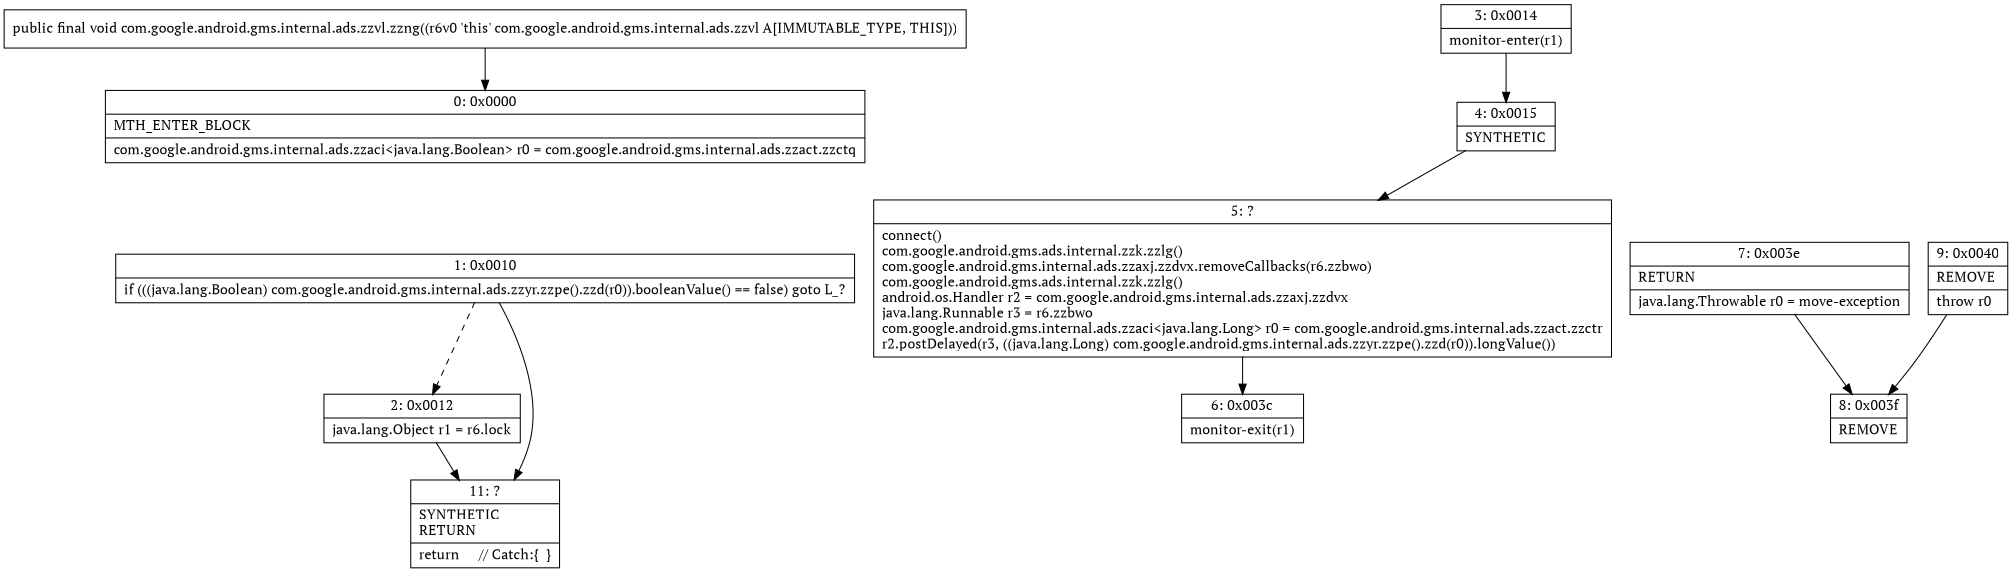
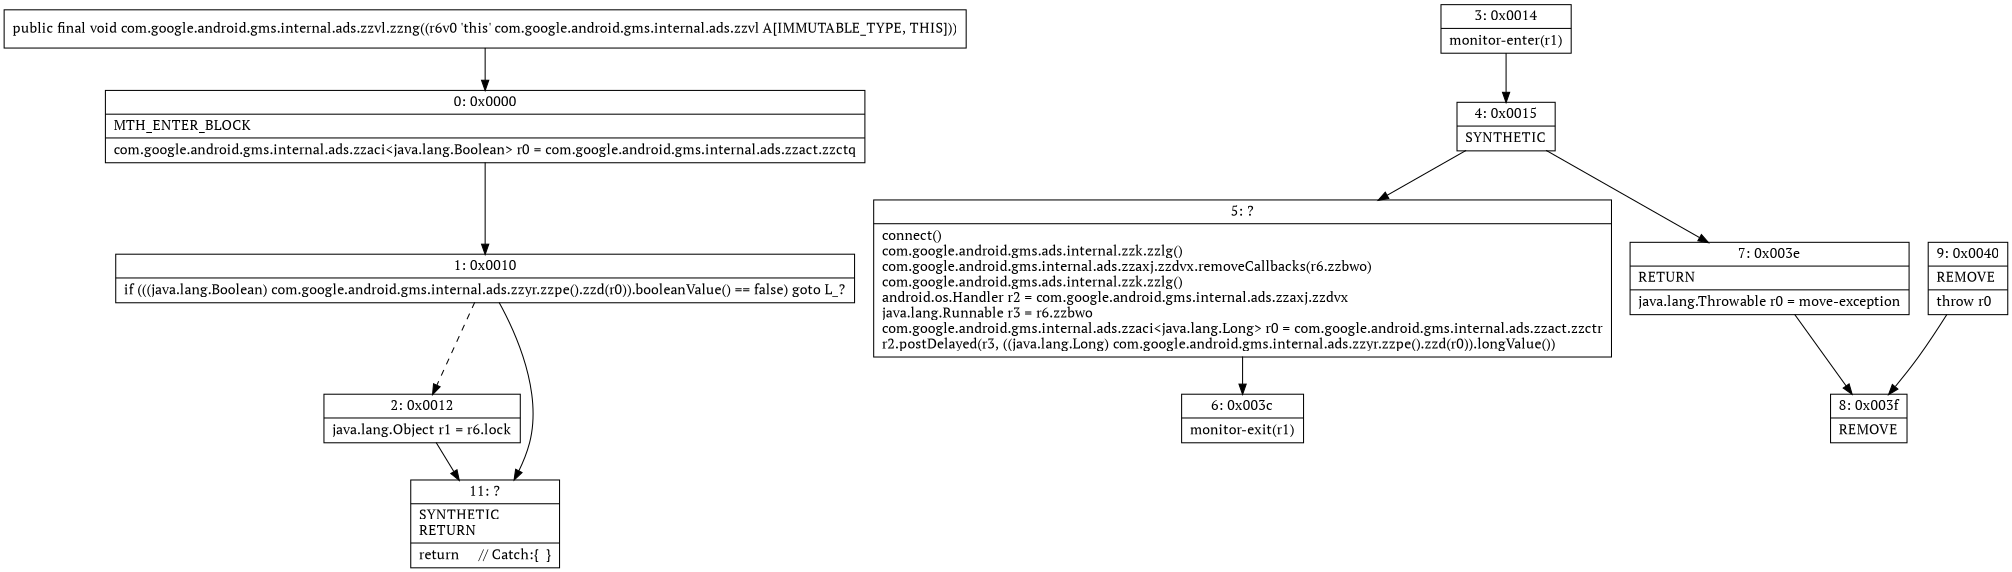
none -> (1623, 194)
none -> (485, 203)
